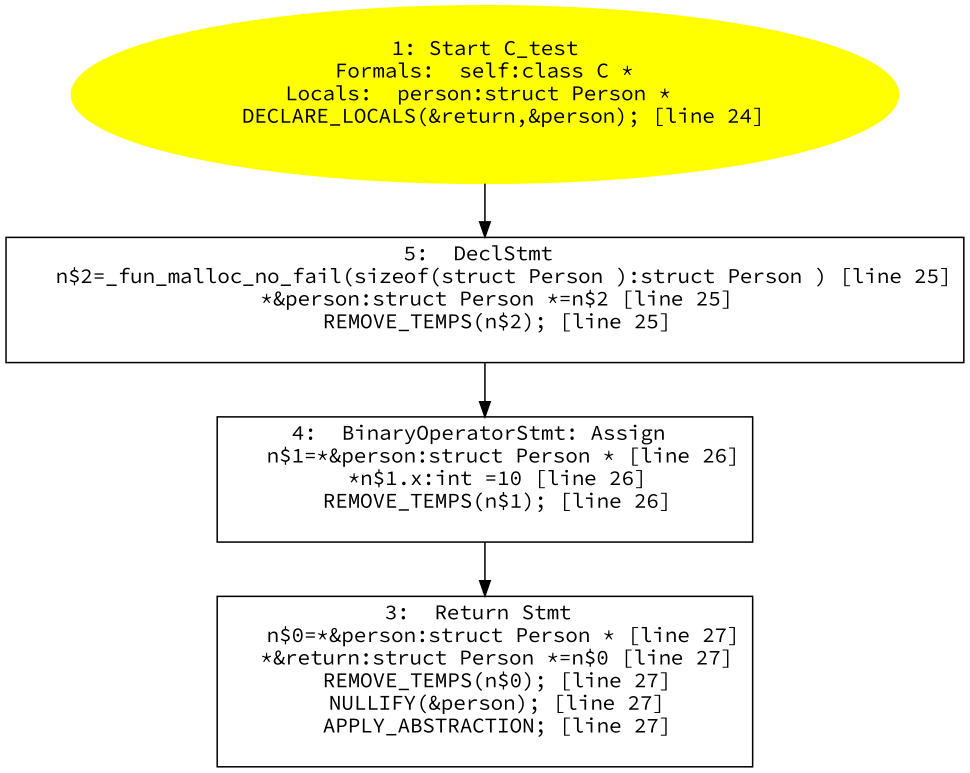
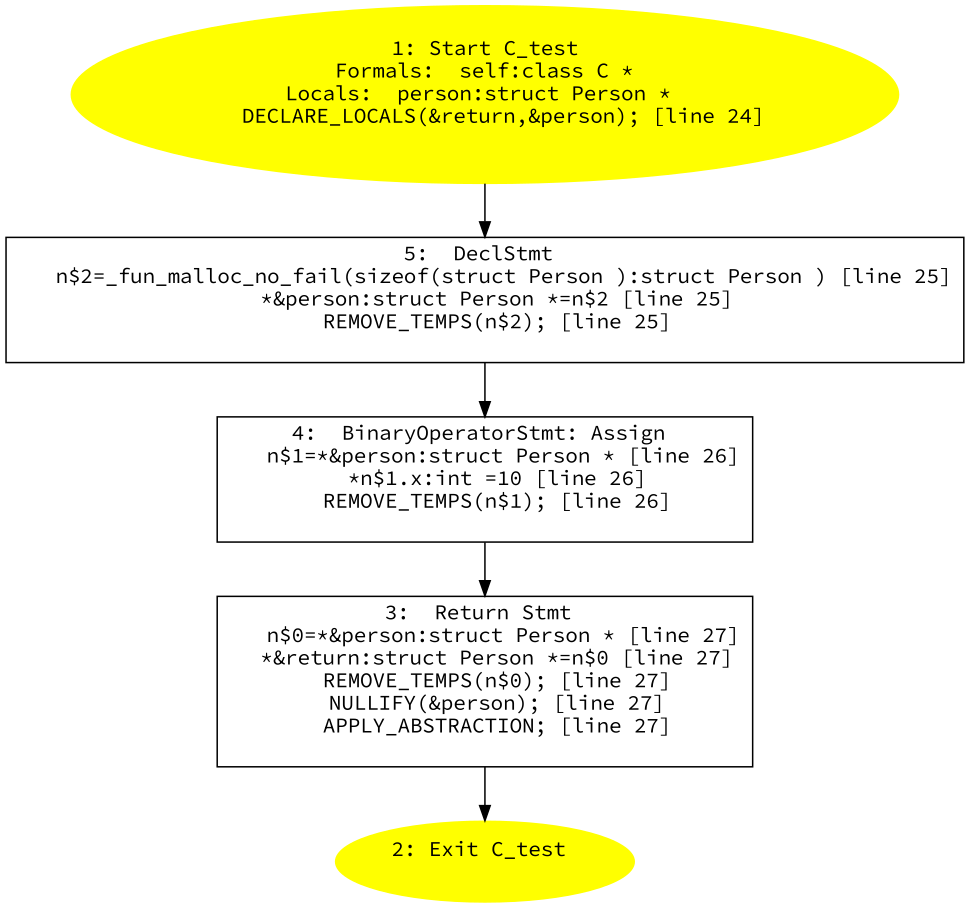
none -> (485, 862)
